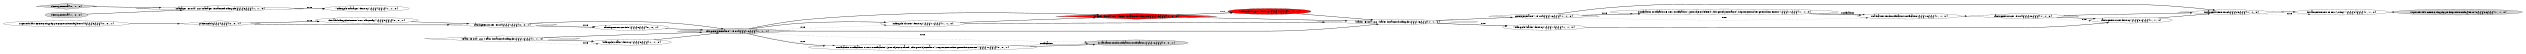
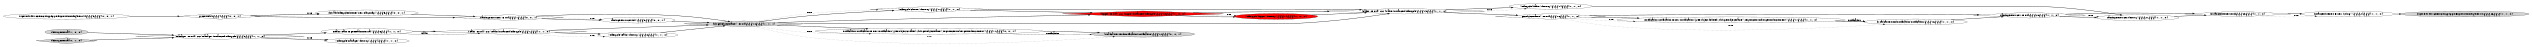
(1885, 5) -> (1783, 14)
(923, 24) -> (929, 9)
none -> (367, 32)
